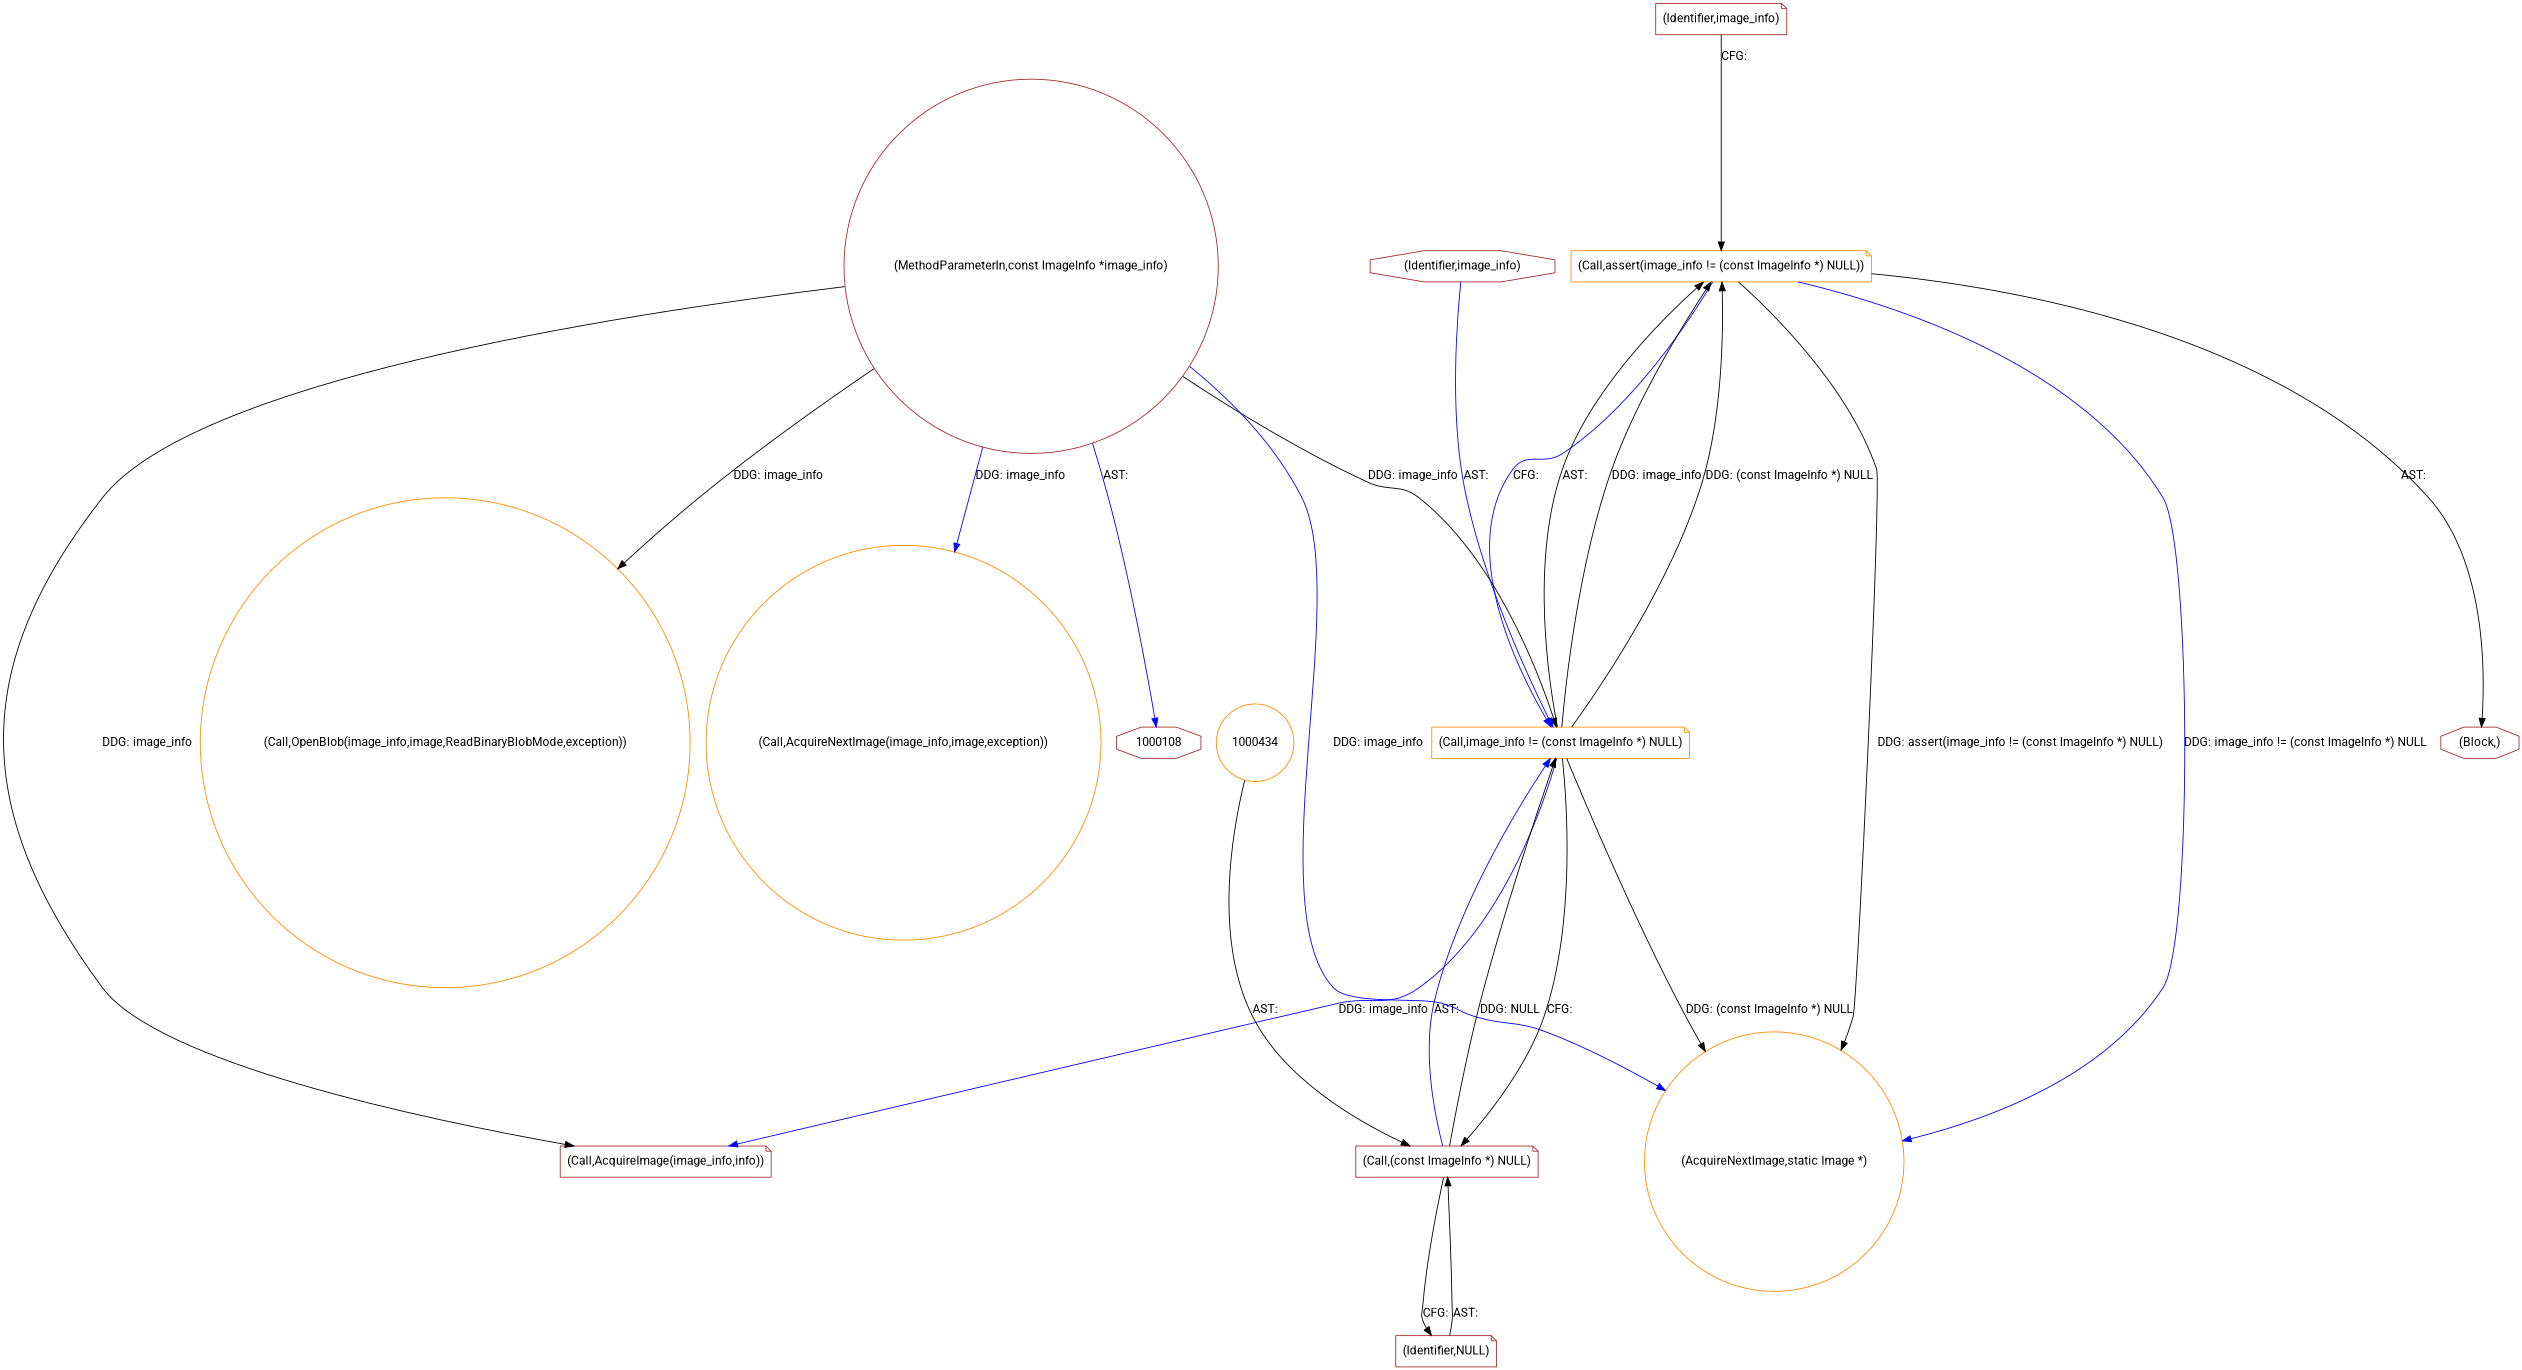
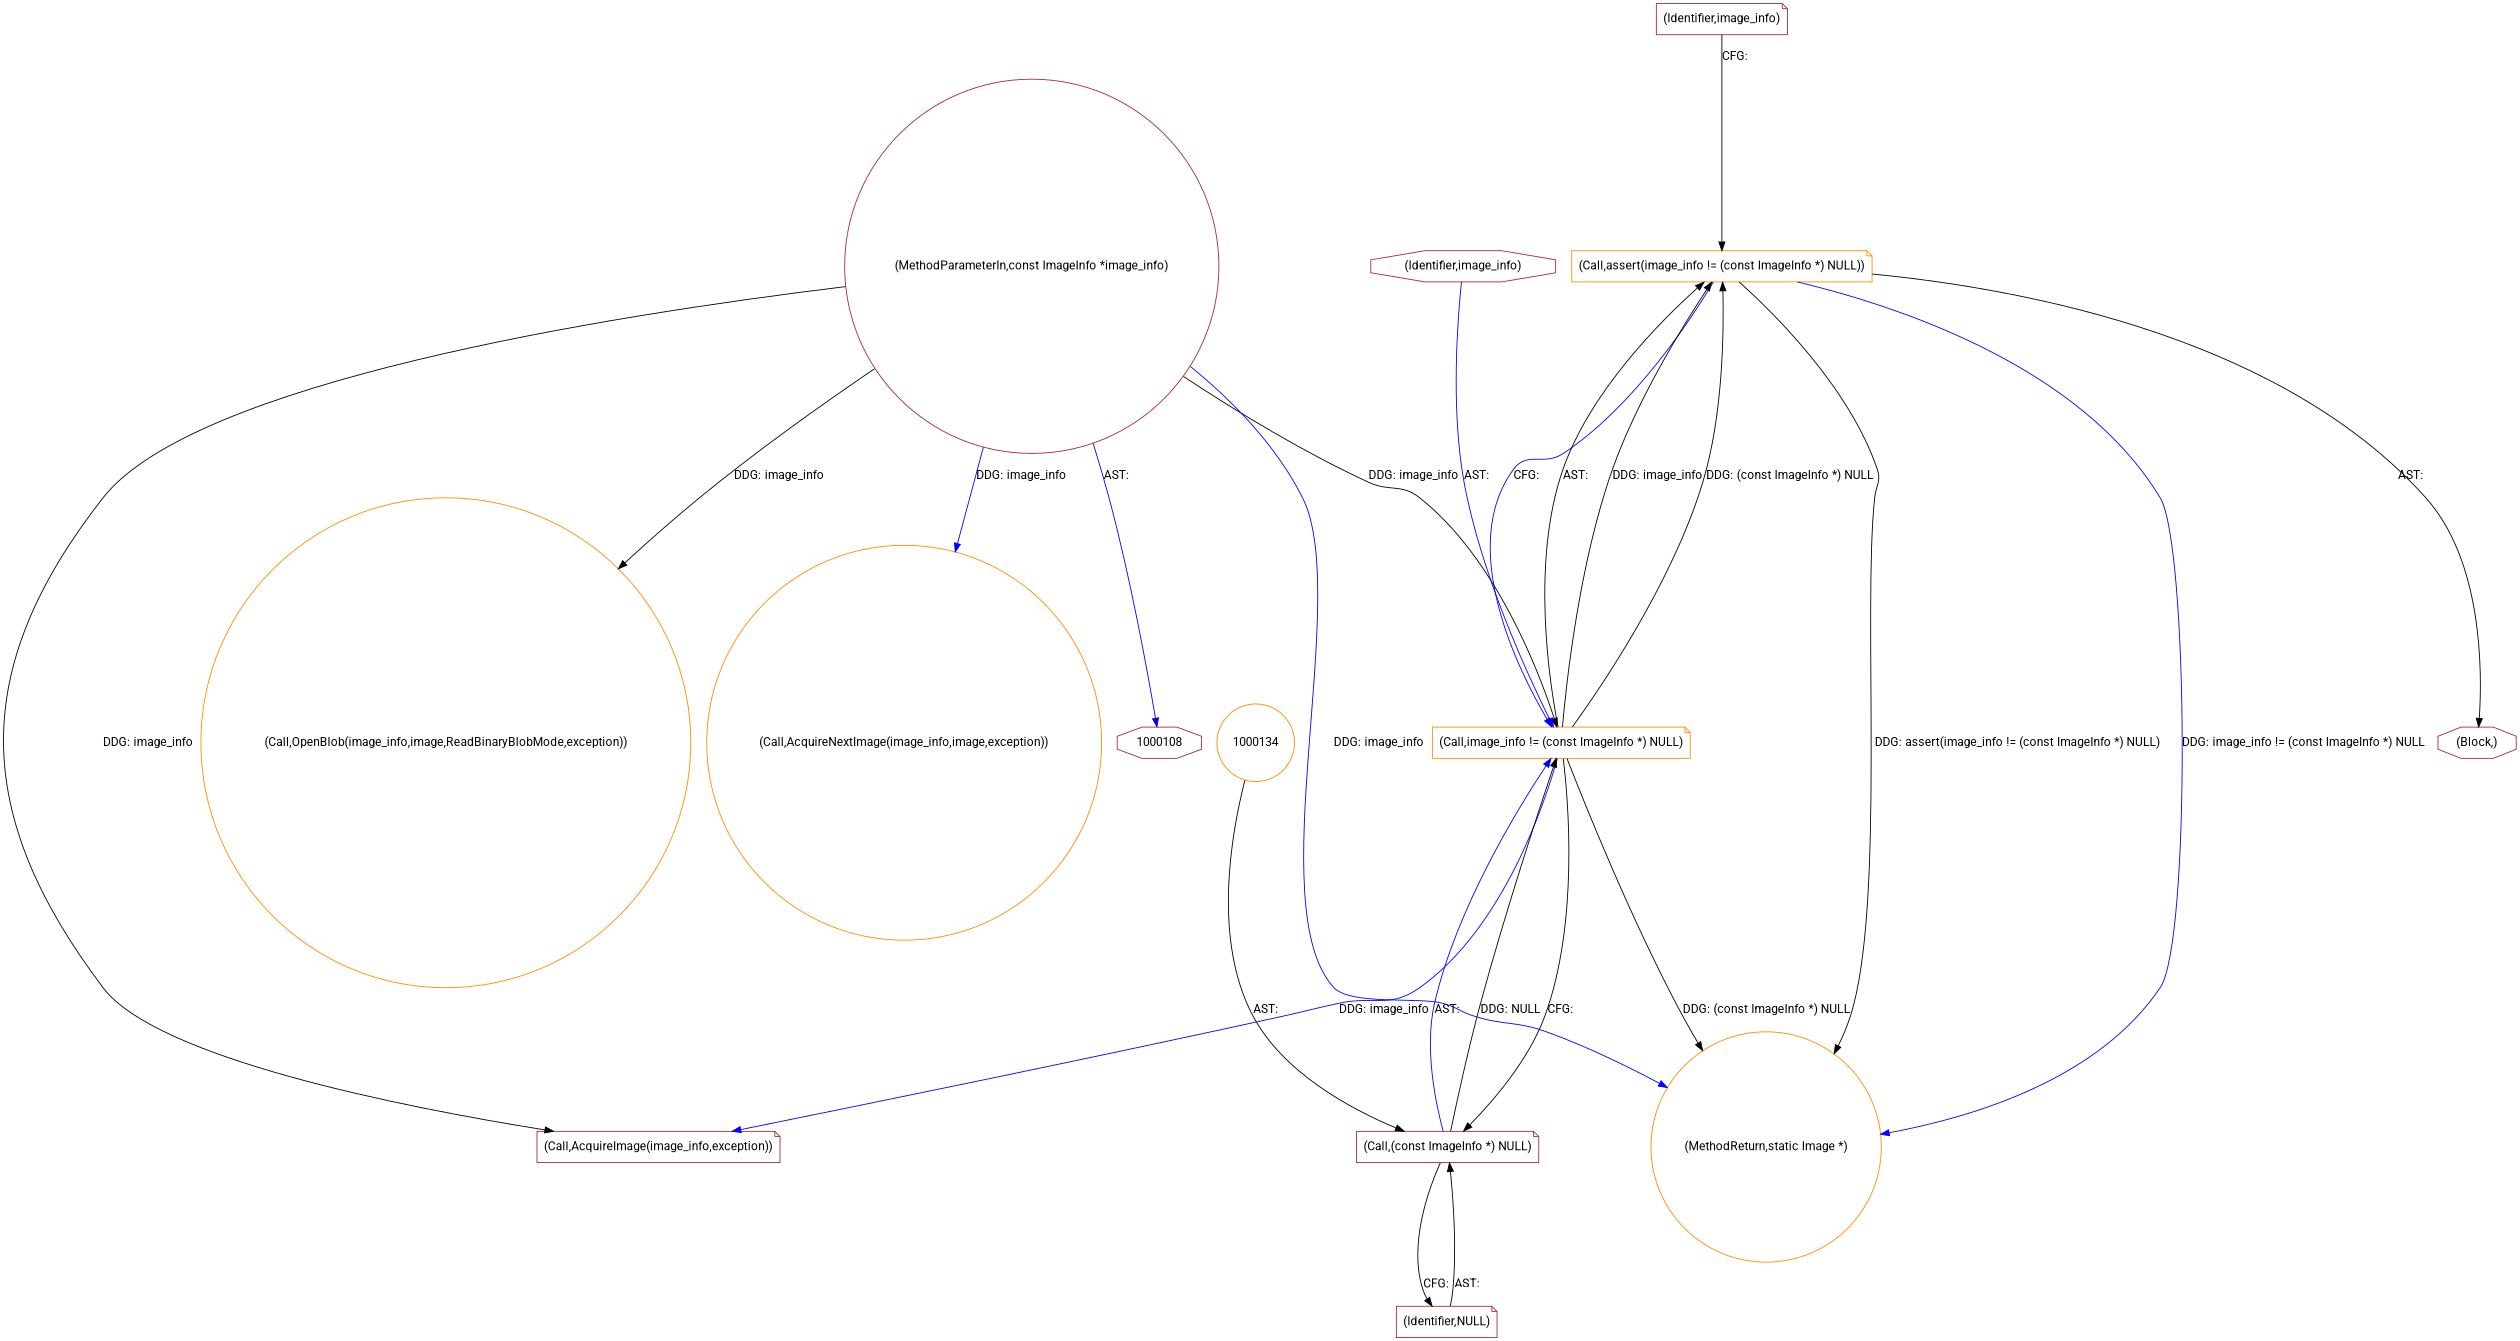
(1255, 743) -> (1256, 743)
(666, 1162) -> (659, 1147)
(1774, 1162) -> (1766, 1147)
